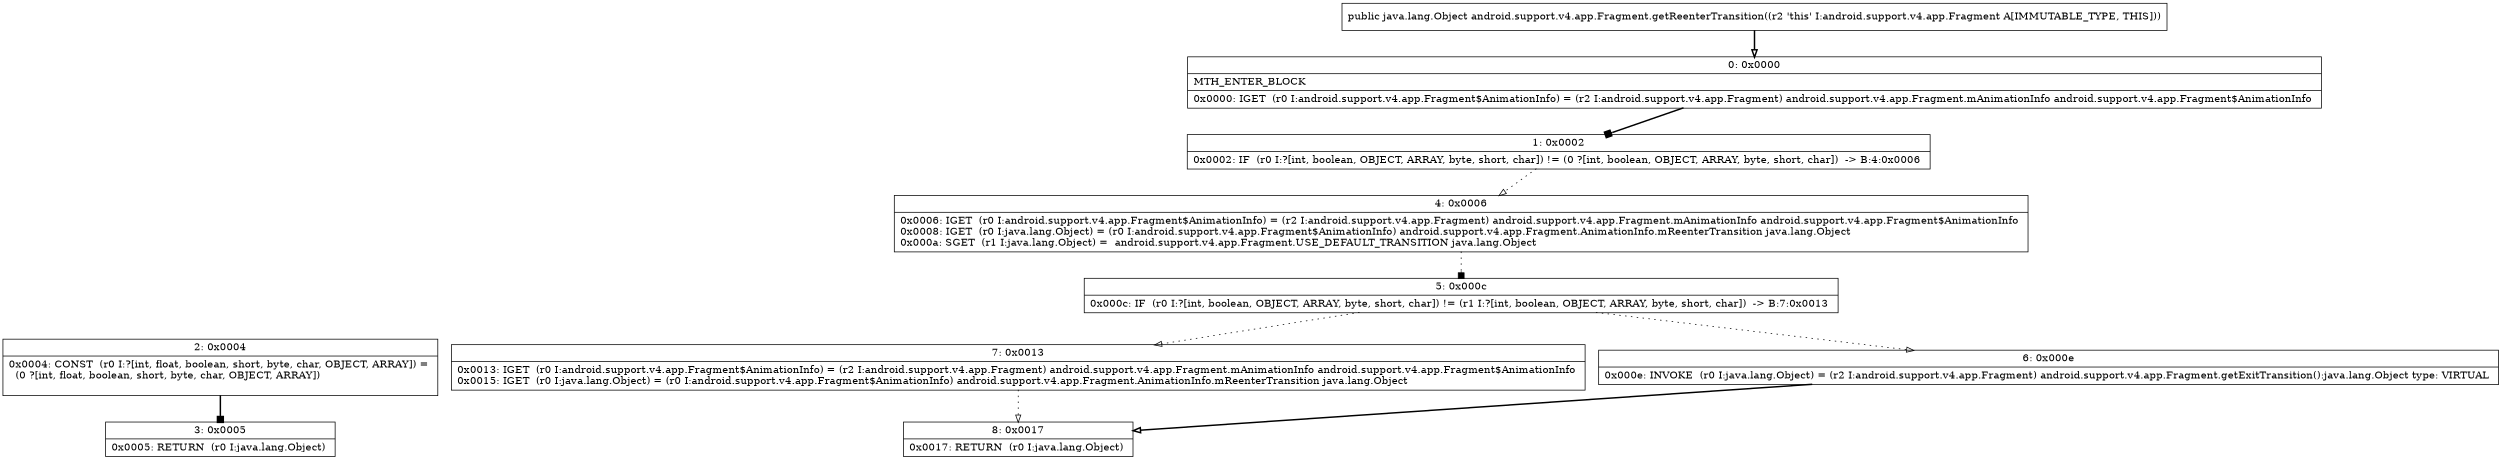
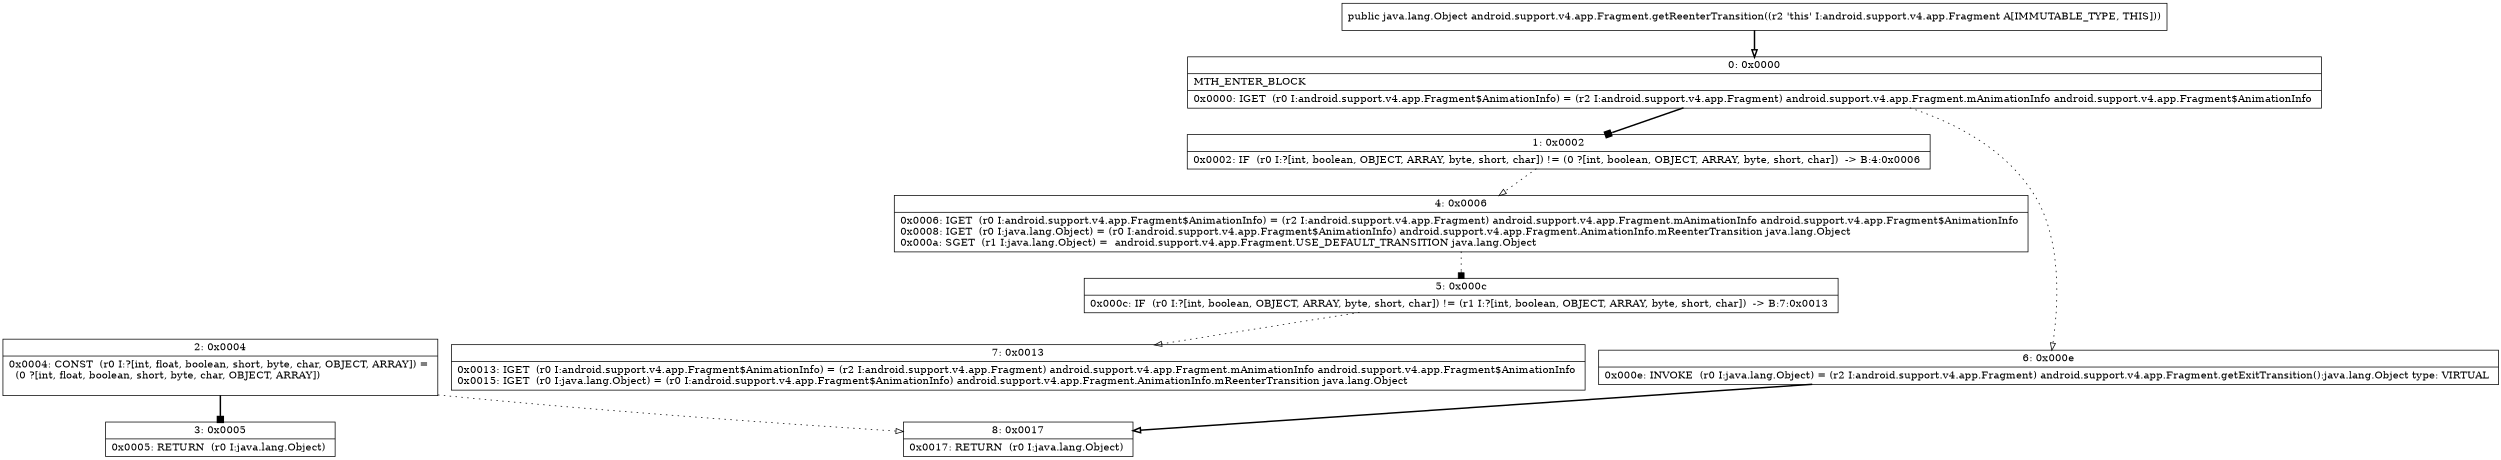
(1751, 331) -> (2033, 194)
(1018, 402) -> (667, 415)
